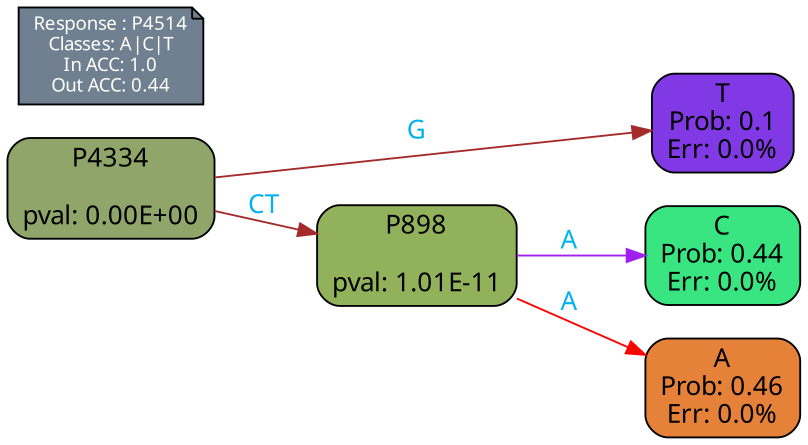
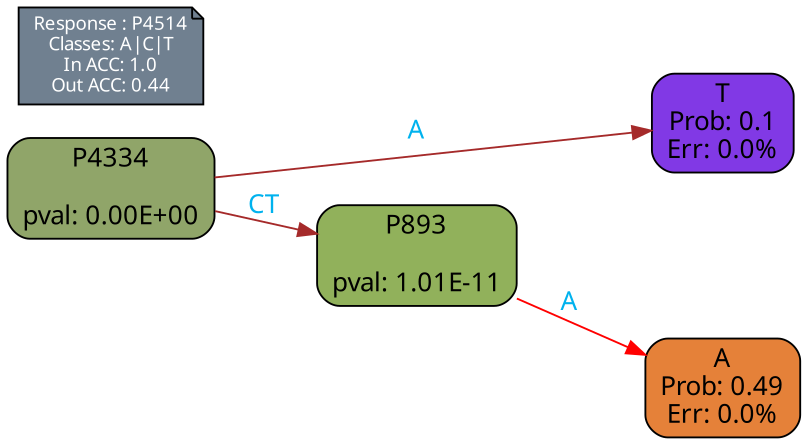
(417, 132) -> (417, 132)
(417, 256) -> (417, 256)
(723, 256) -> none
(723, 388) -> (723, 388)
